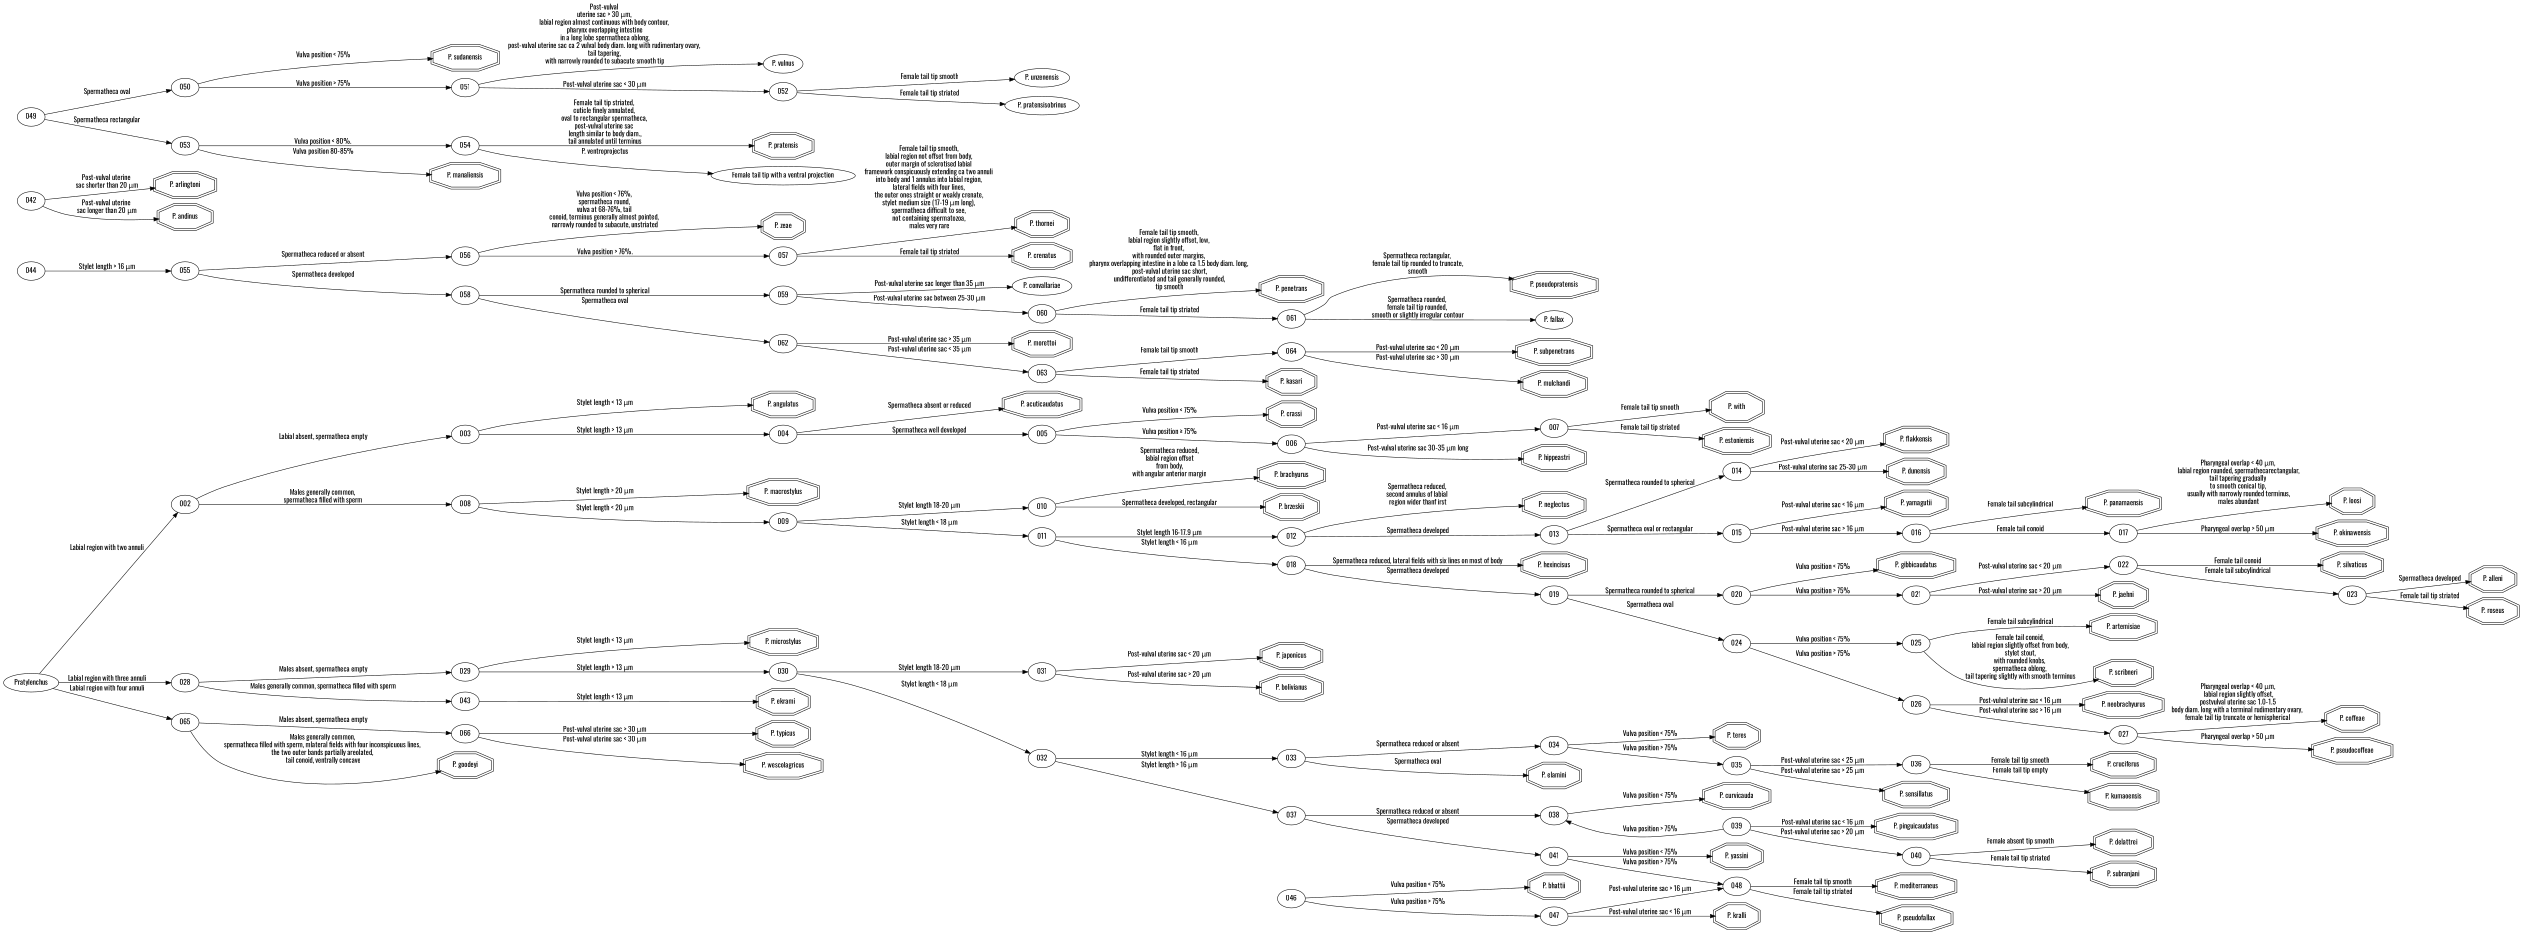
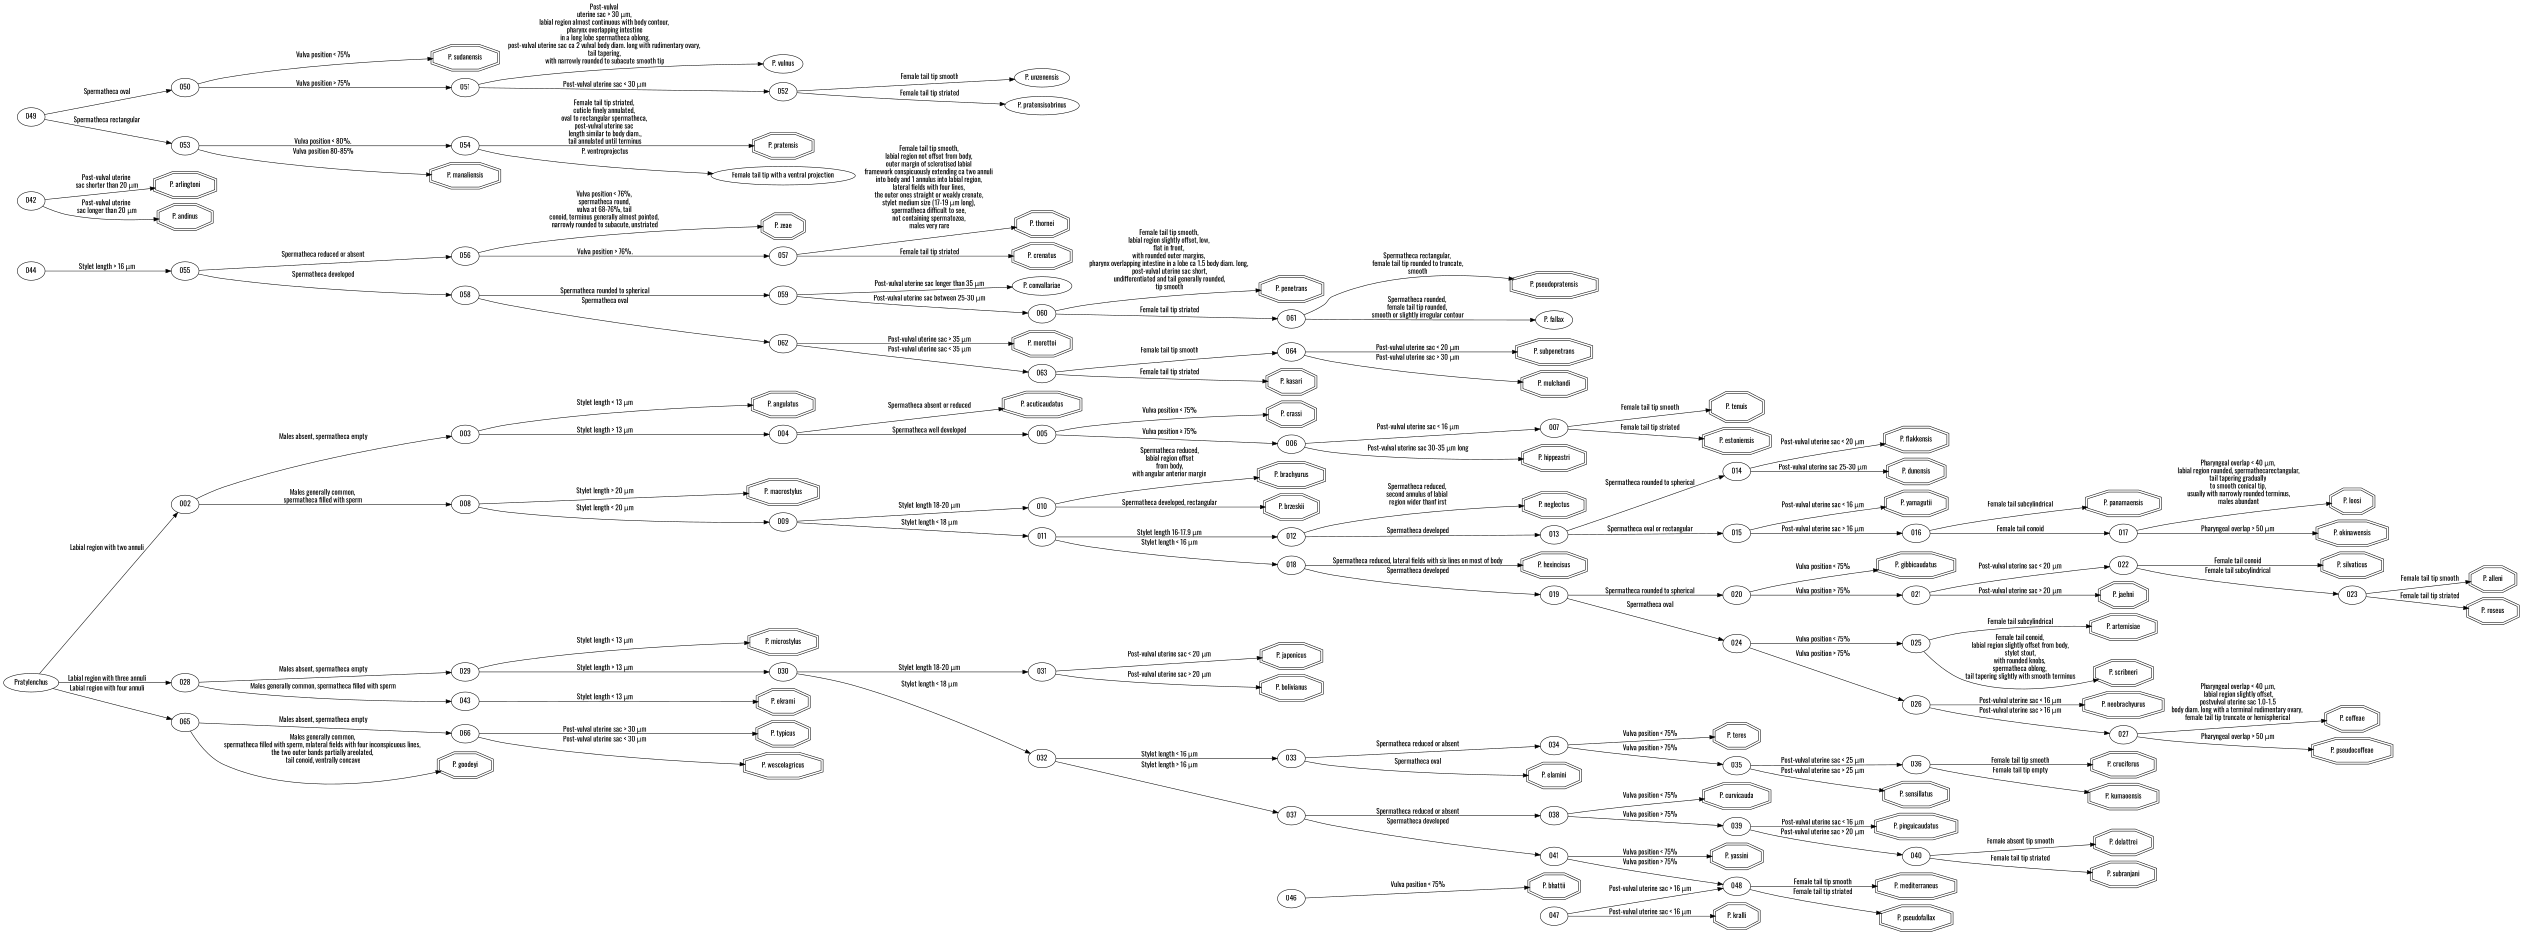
(1737, 407) -> (1737, 407)
(323, 437) -> (323, 437)
(2430, 579) -> (2430, 579)
(1646, 837) -> (1643, 821)
(1420, 913) -> none
